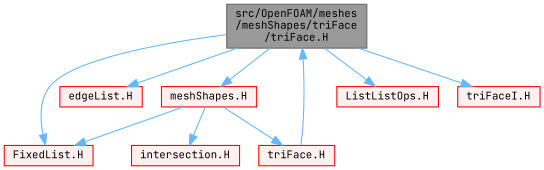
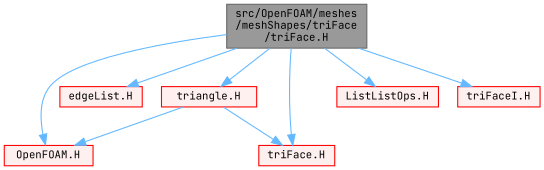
(209, 97) -> (209, 97)
(304, 102) -> (290, 91)
(49, 156) -> (49, 156)
(186, 156) -> none
